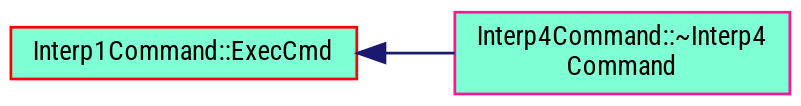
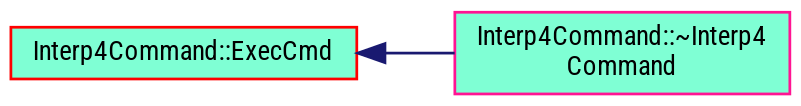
(184, 53) -> (184, 53)
